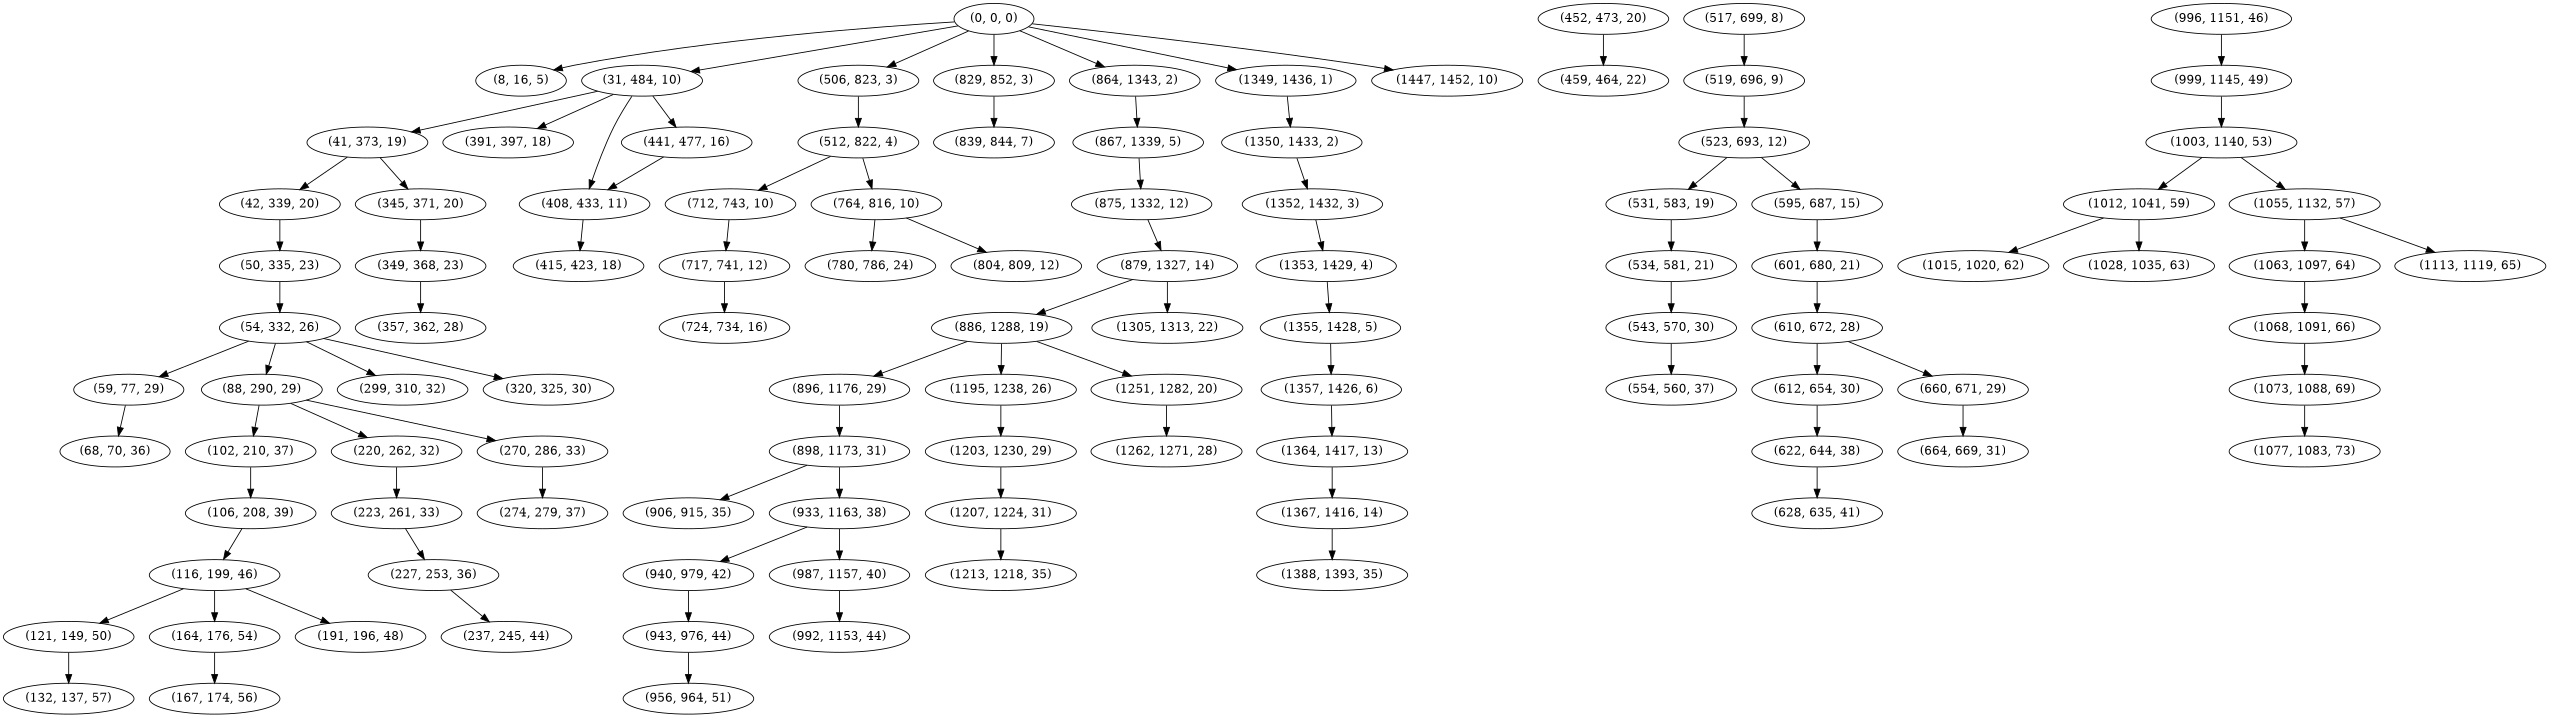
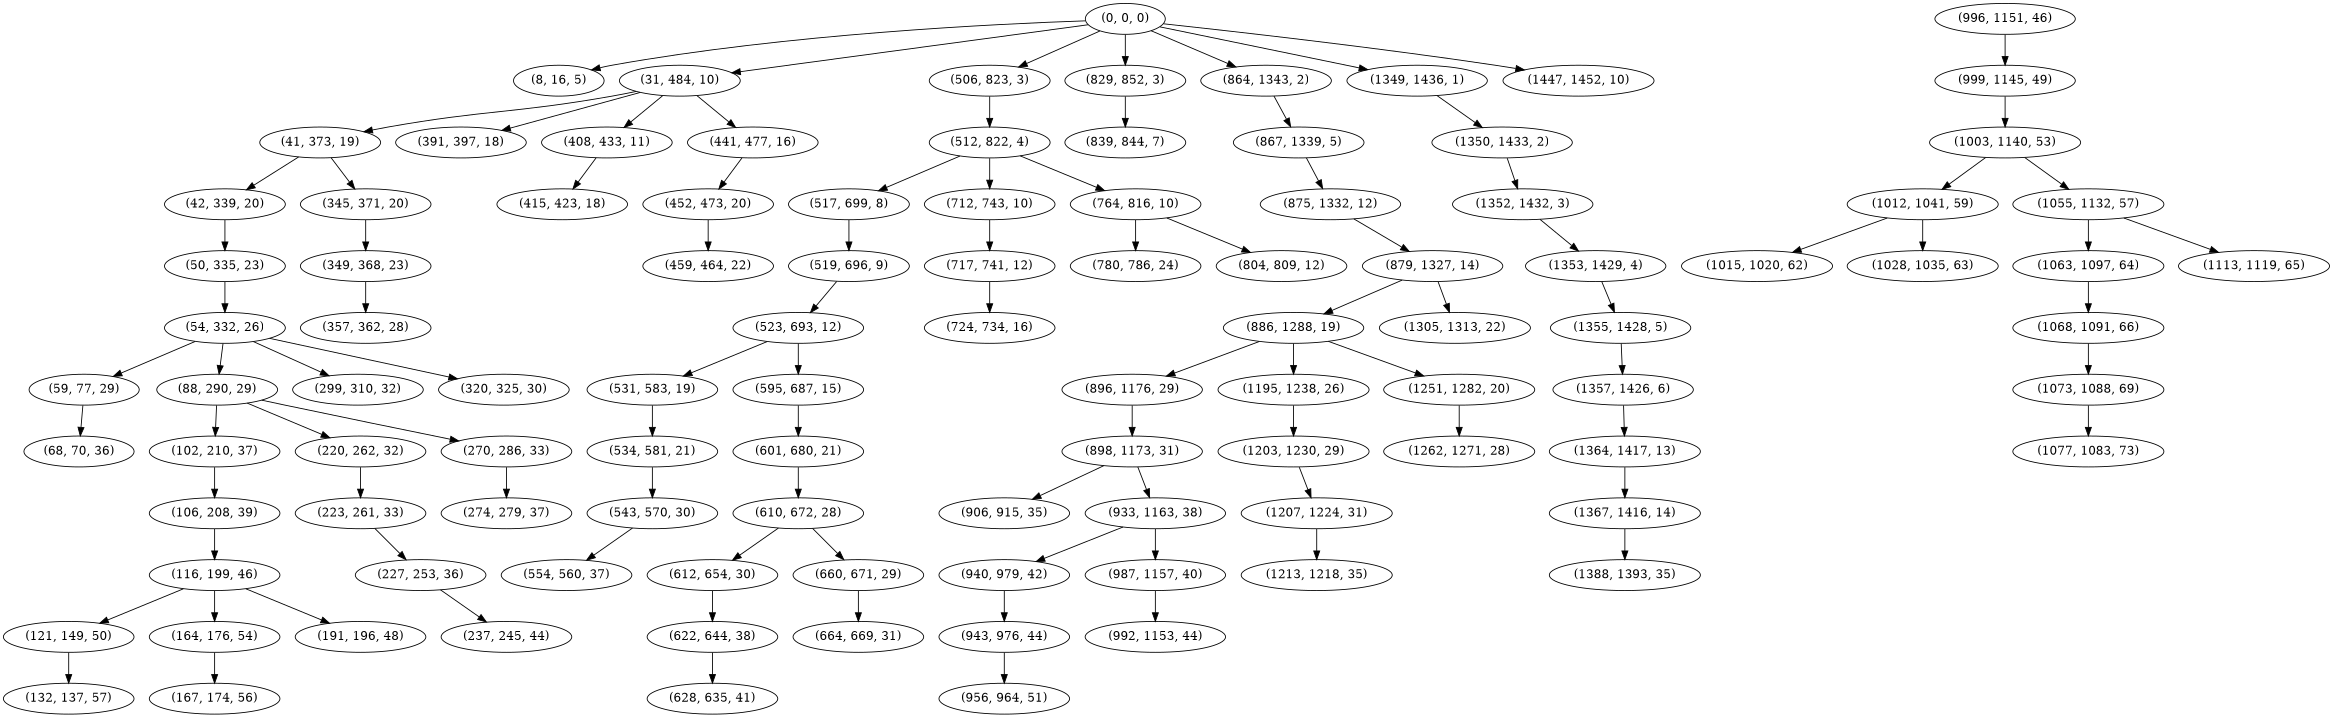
(640, 171) -> (733, 170)
none -> (923, 172)
